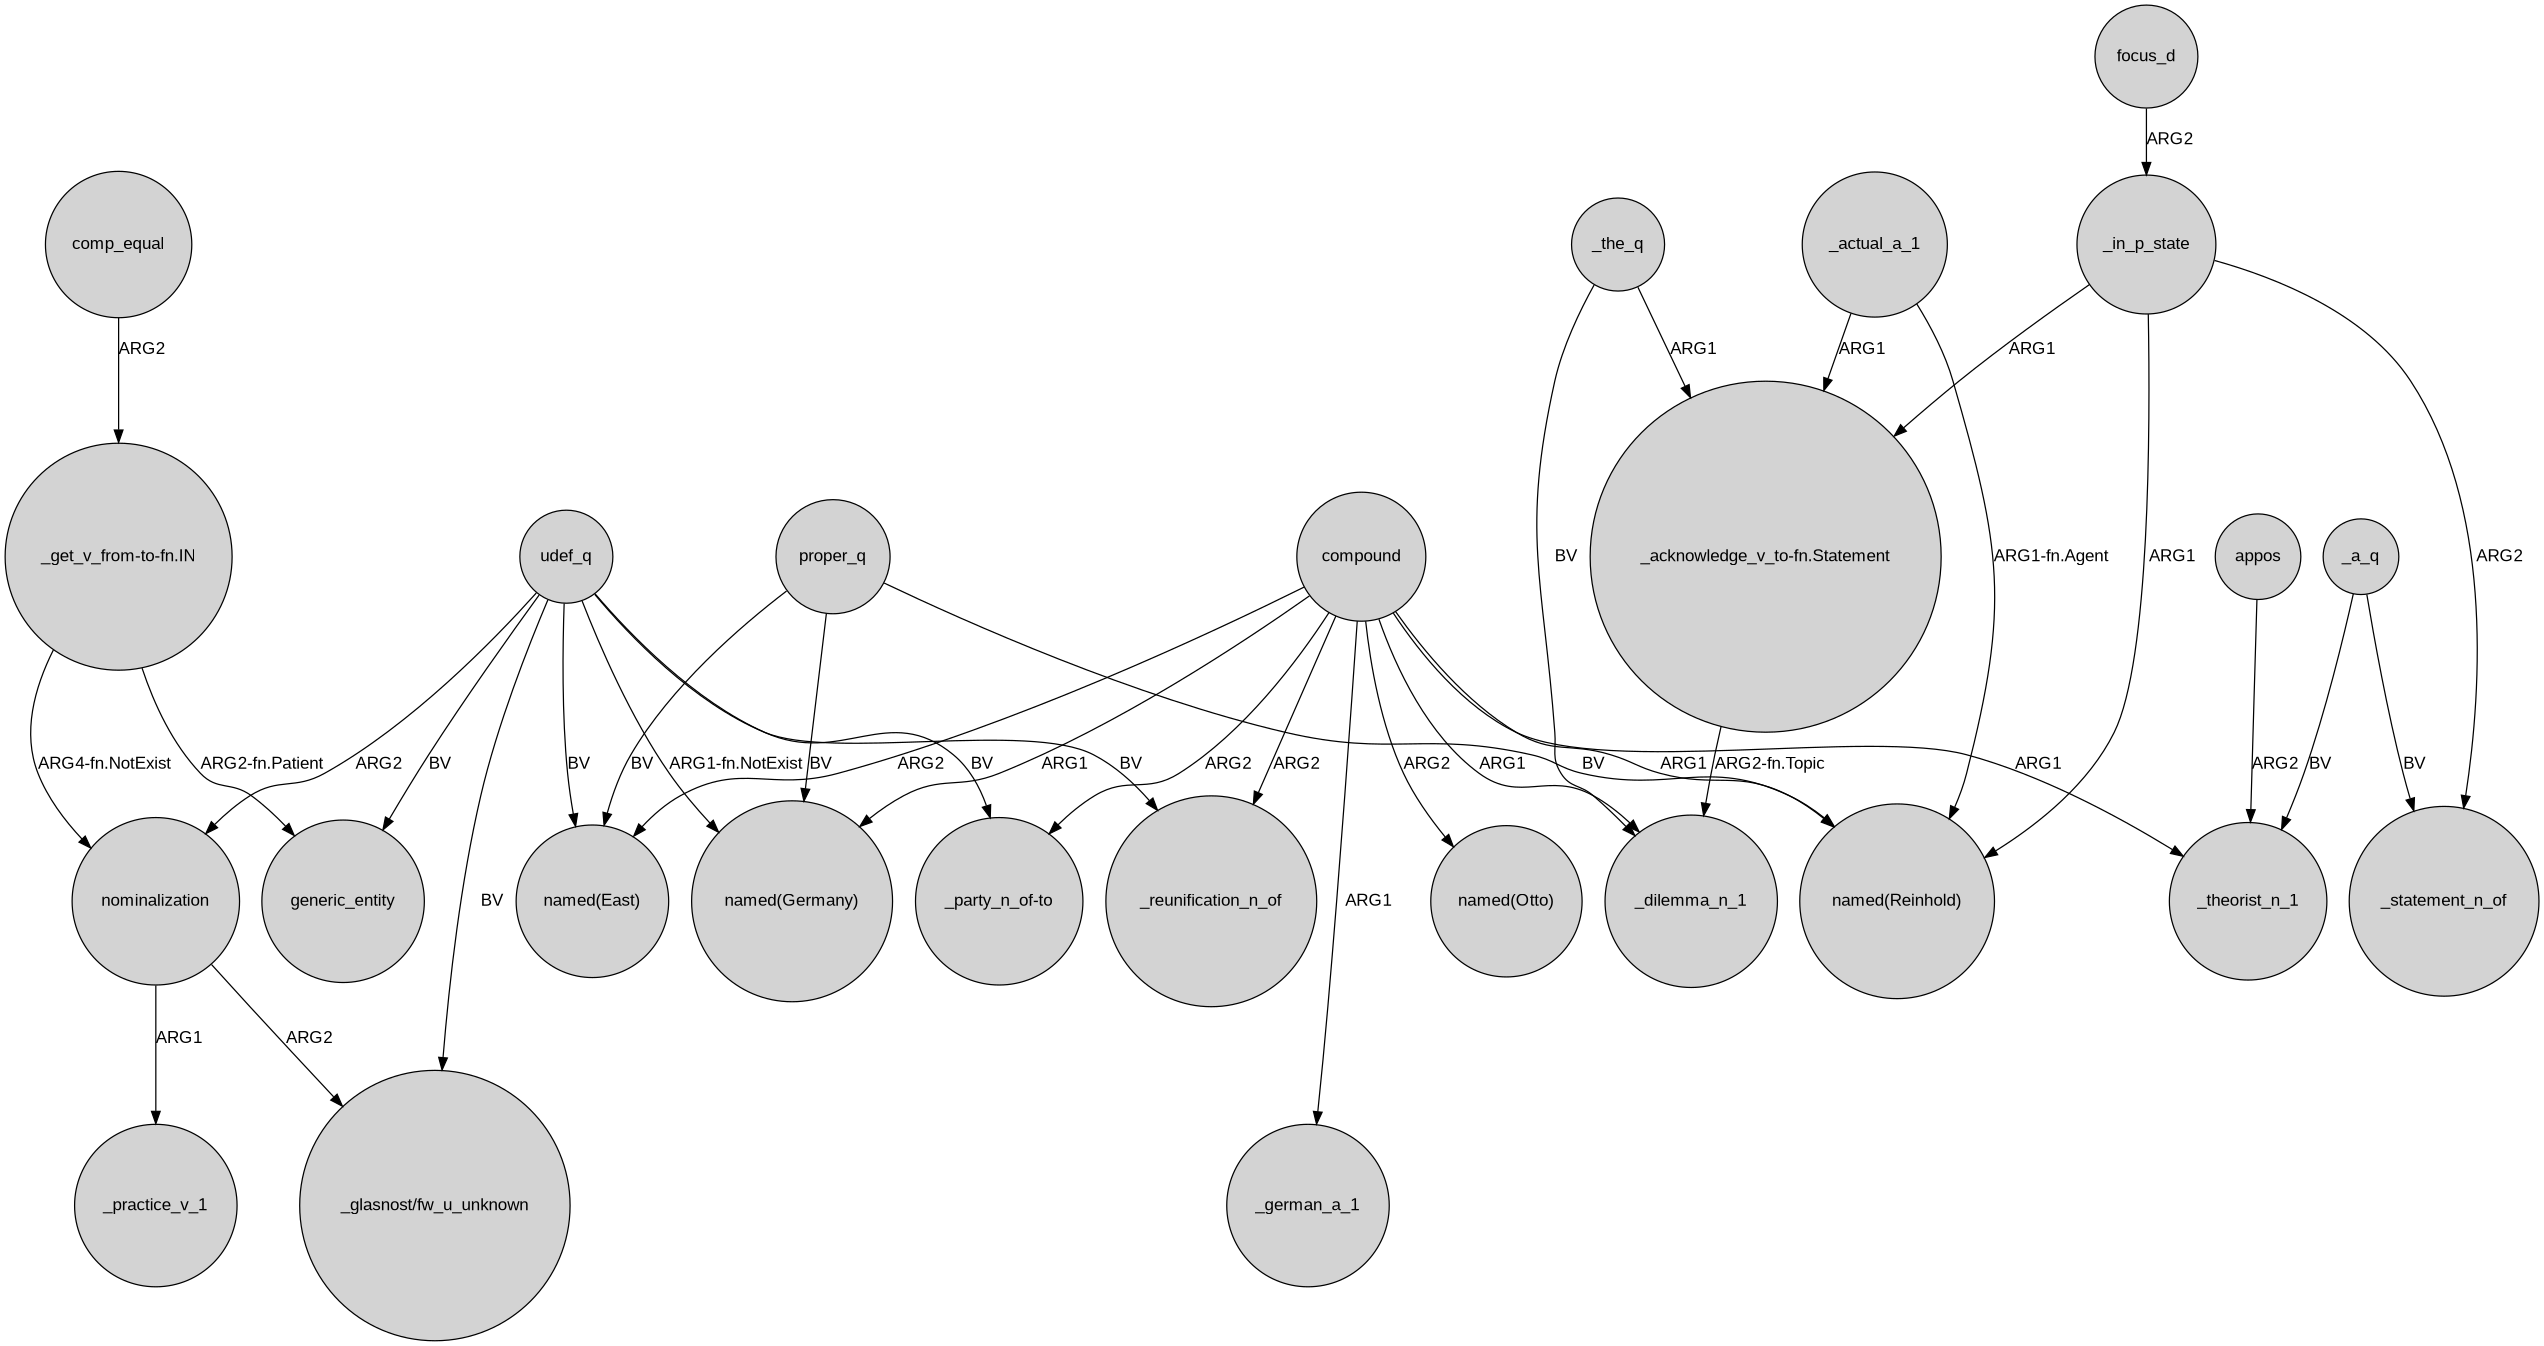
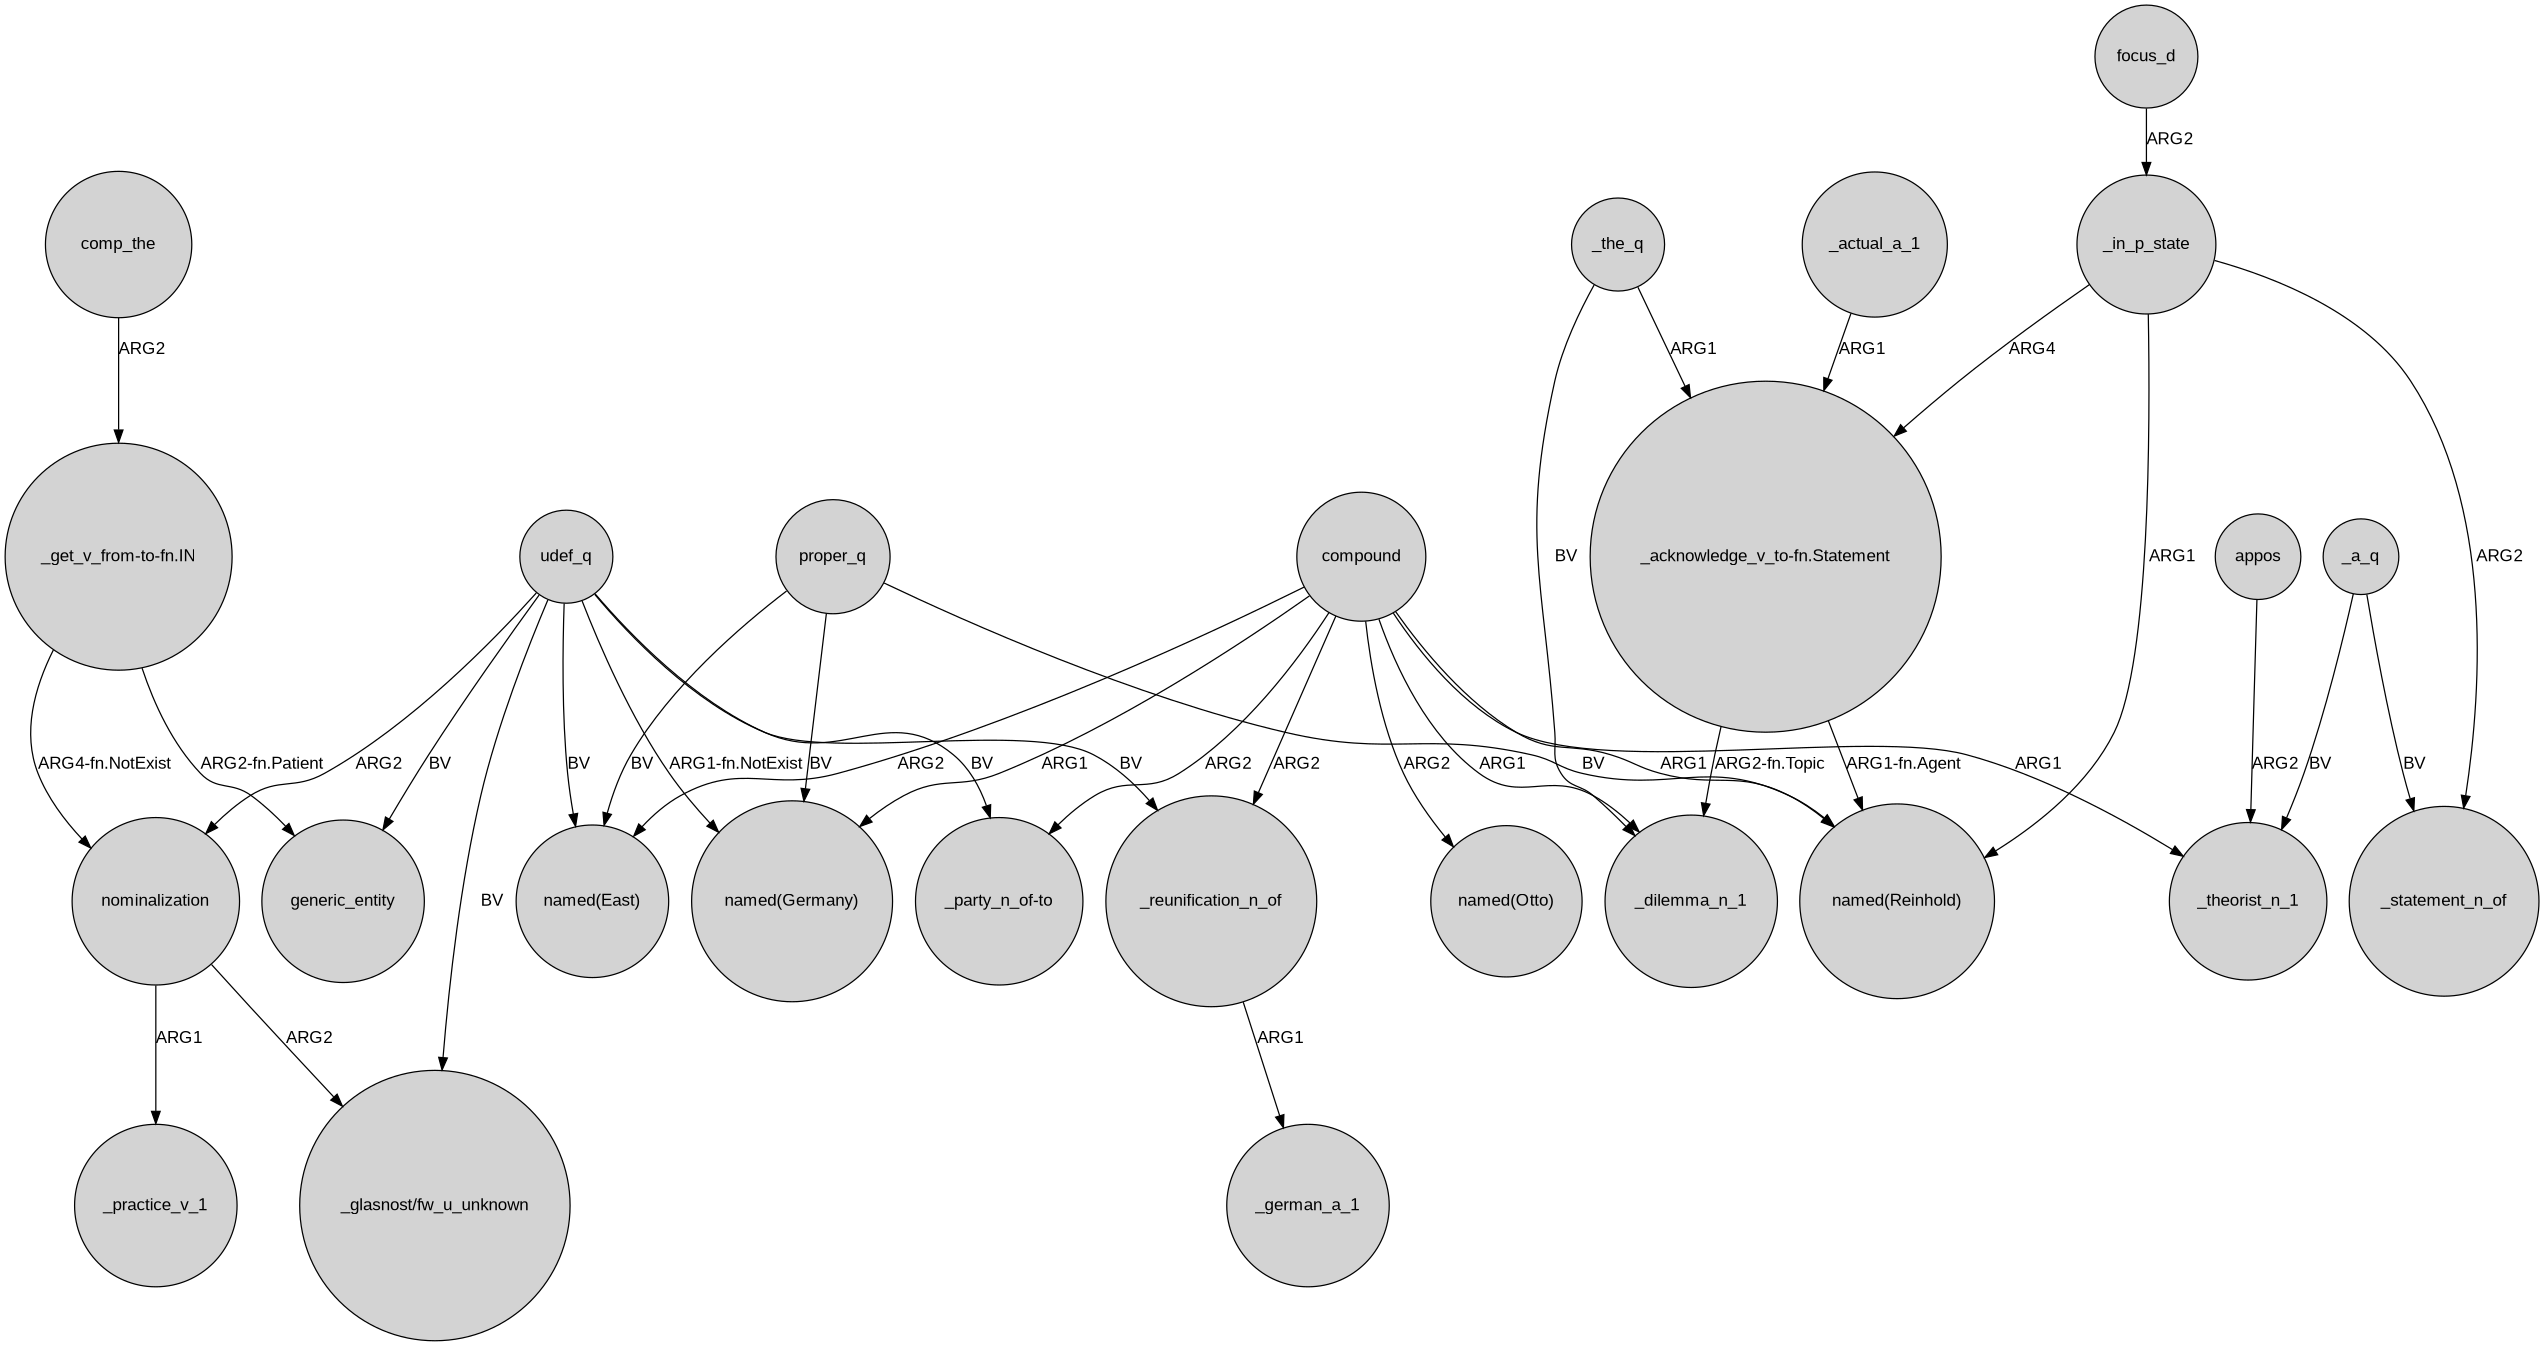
(119, 245) -> (119, 245)
(2032, 349) -> (2032, 349)
(1992, 552) -> (1843, 760)
(1339, 867) -> (1261, 1059)
